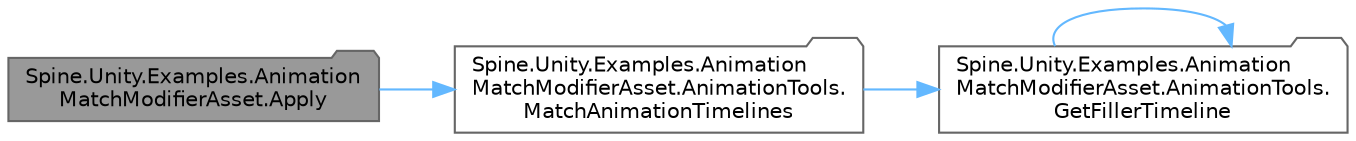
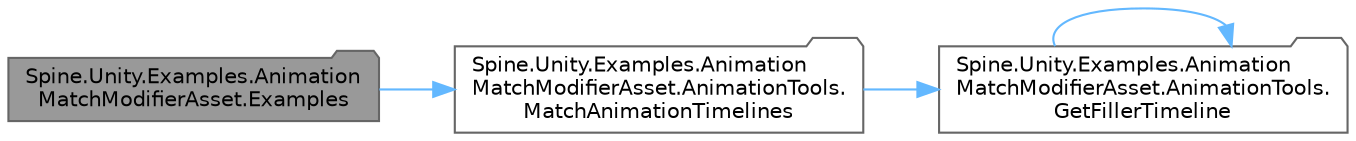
(194, 89) -> (194, 89)
